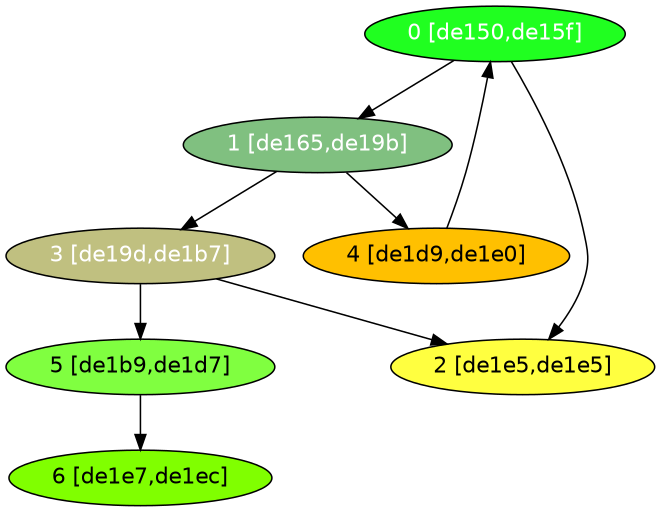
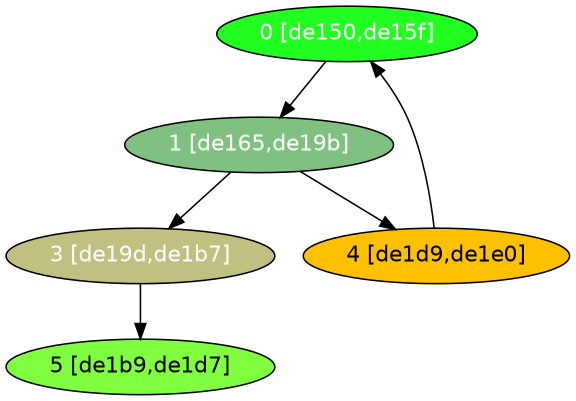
(523, 367) -> none
(140, 478) -> none
